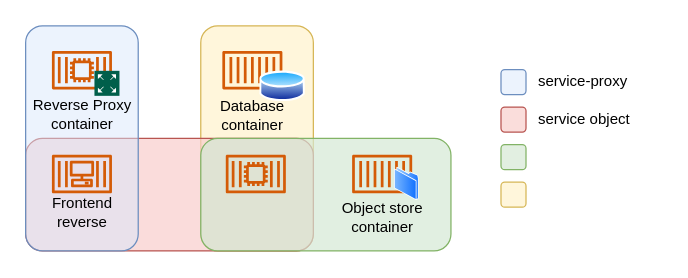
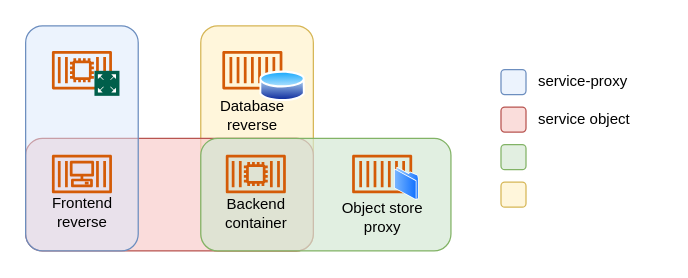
(82, 114) -> none
(253, 116) -> (253, 116)
none -> (256, 213)
(383, 217) -> (383, 217)
